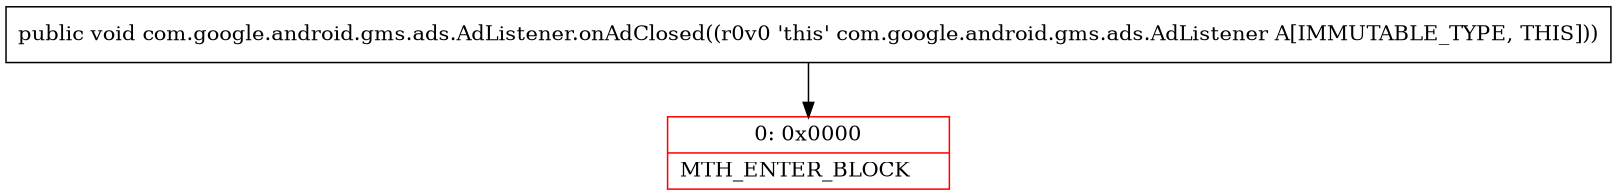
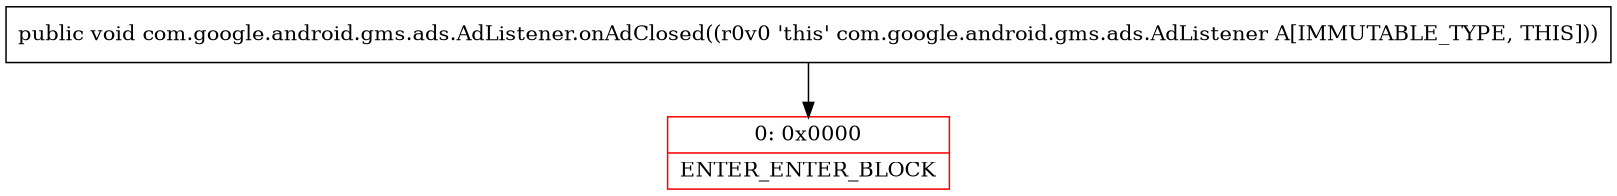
(796, 170) -> (808, 170)
